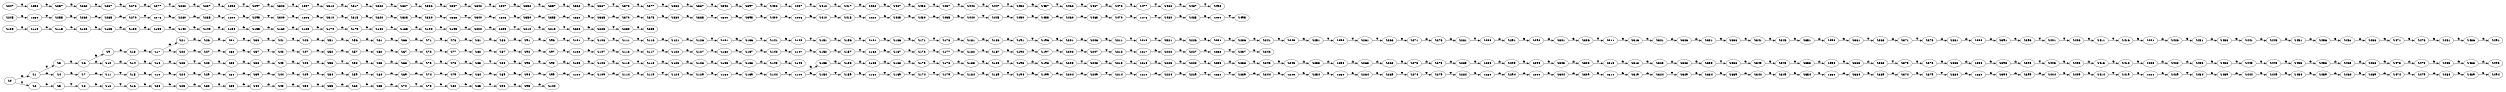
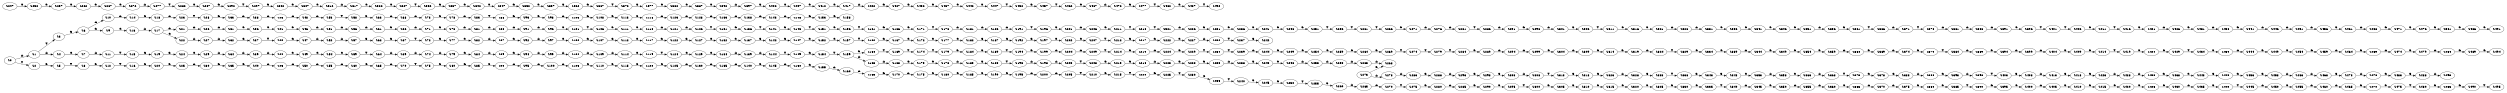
(2446, 41) -> (2447, 29)
(859, 63) -> (858, 59)
(1401, 63) -> (1375, 70)
none -> (562, 66)
(810, 69) -> (809, 18)
none -> (1241, 81)
